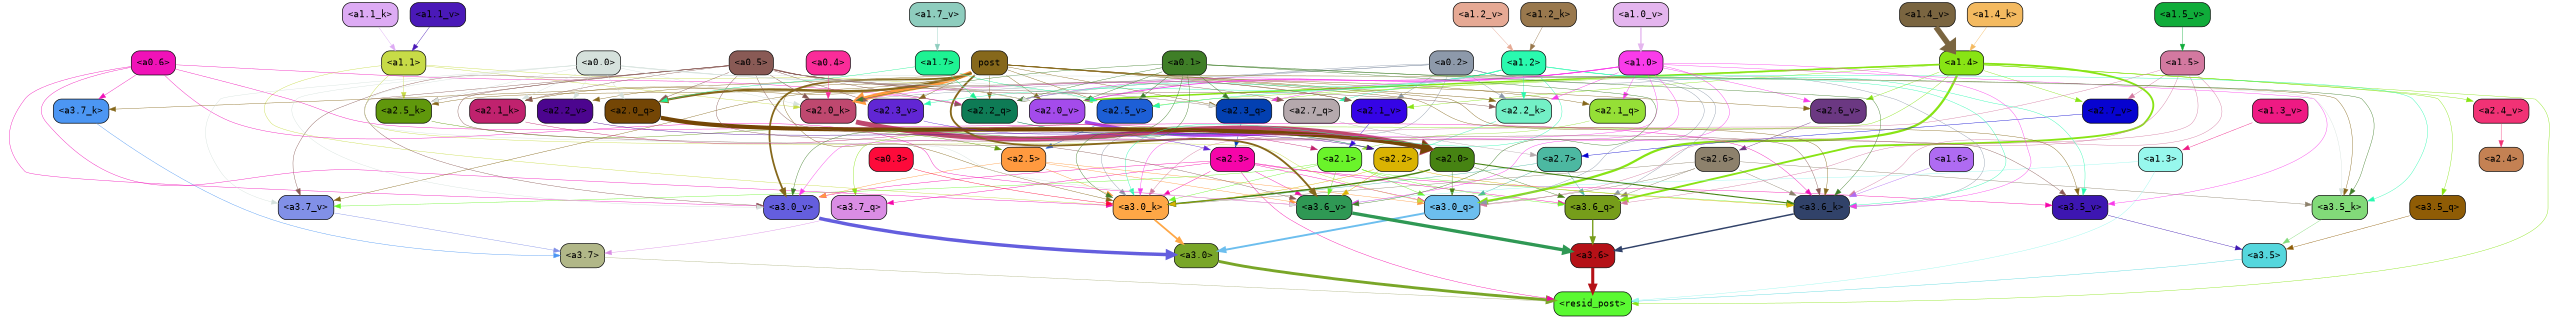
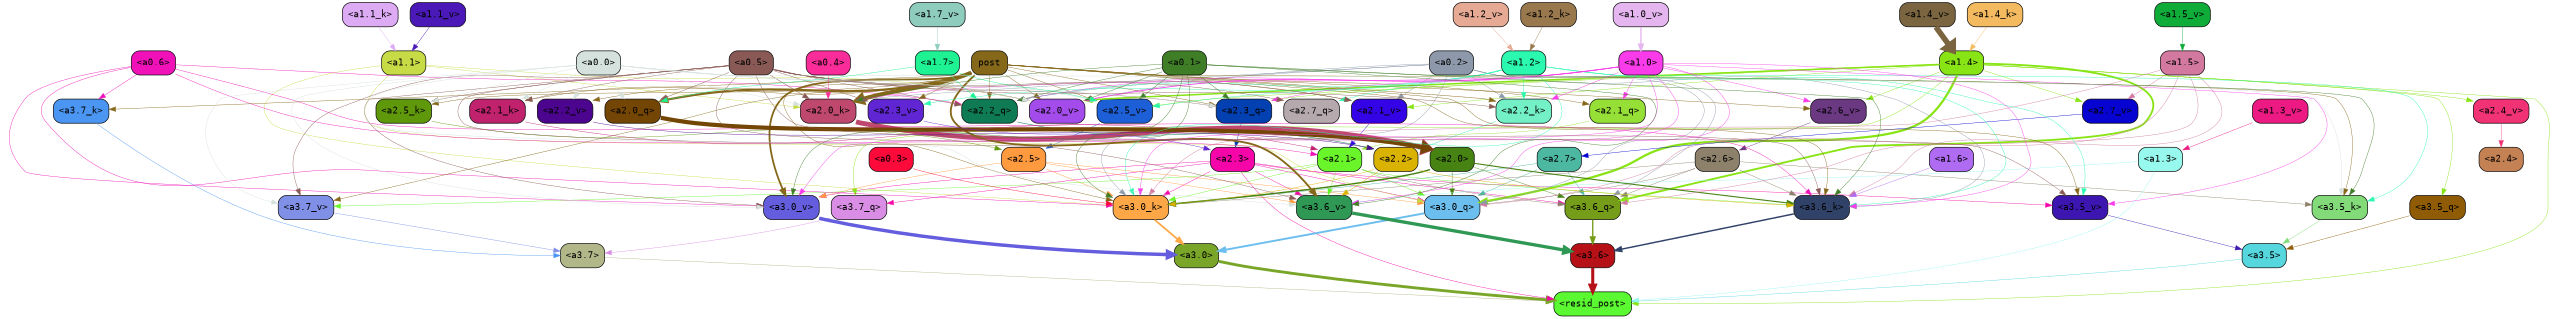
(404, 84) -> none
(917, 87) -> (917, 87)
(1254, 134) -> none
(1435, 140) -> none
(1001, 180) -> (739, 143)
(1459, 191) -> (1459, 191)
